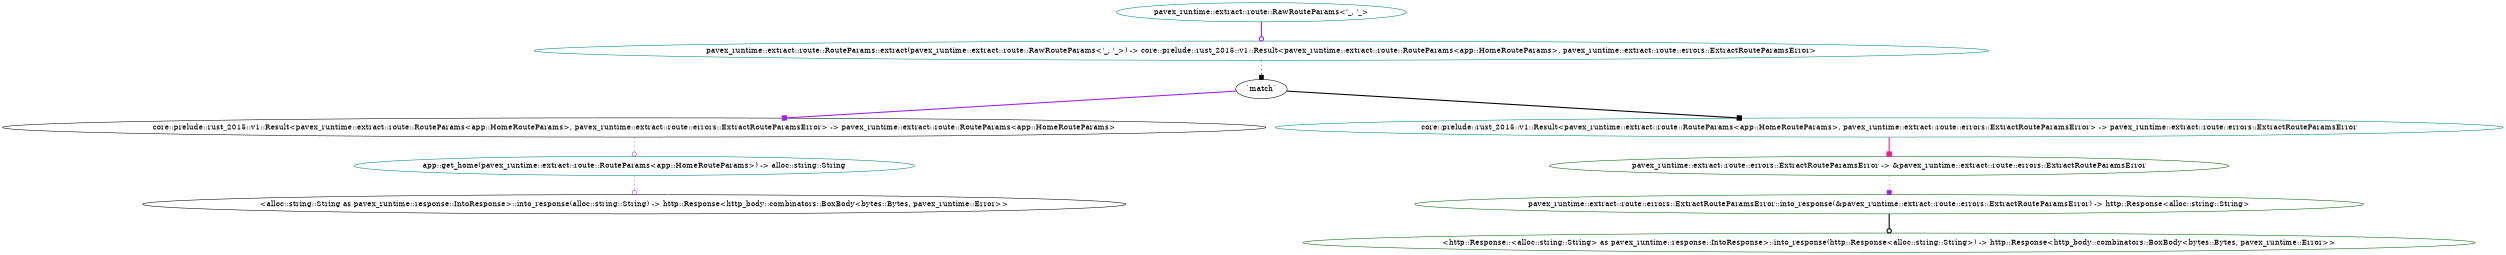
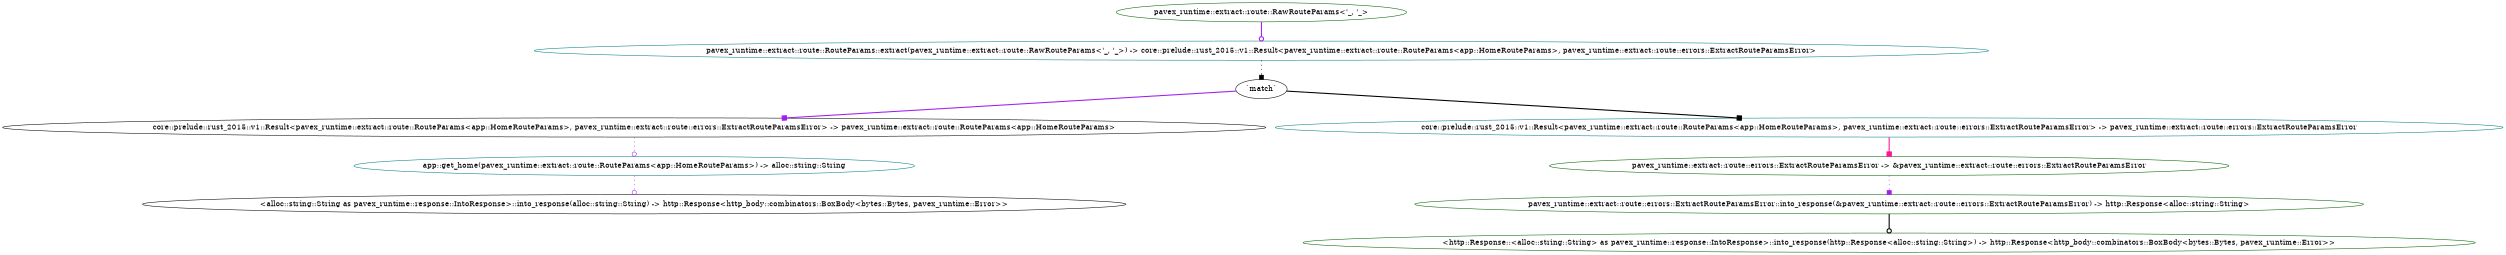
(1261, 12) -> (1261, 12)
